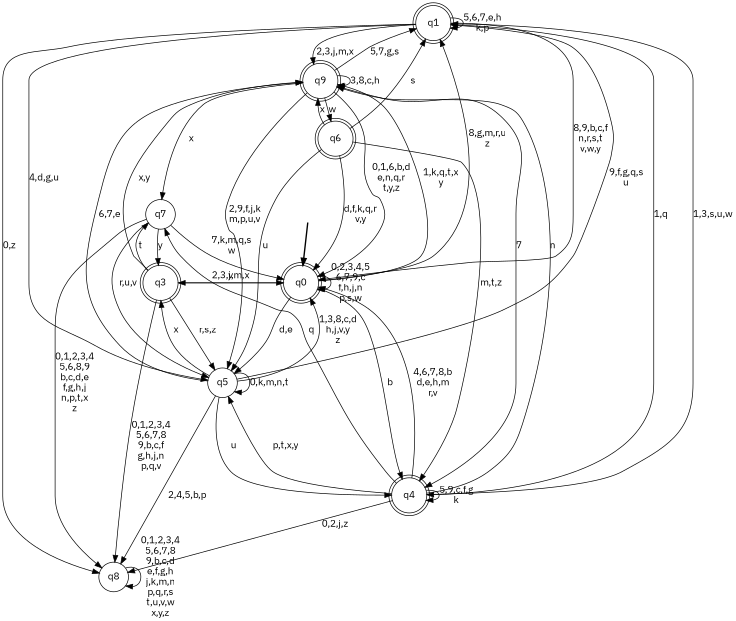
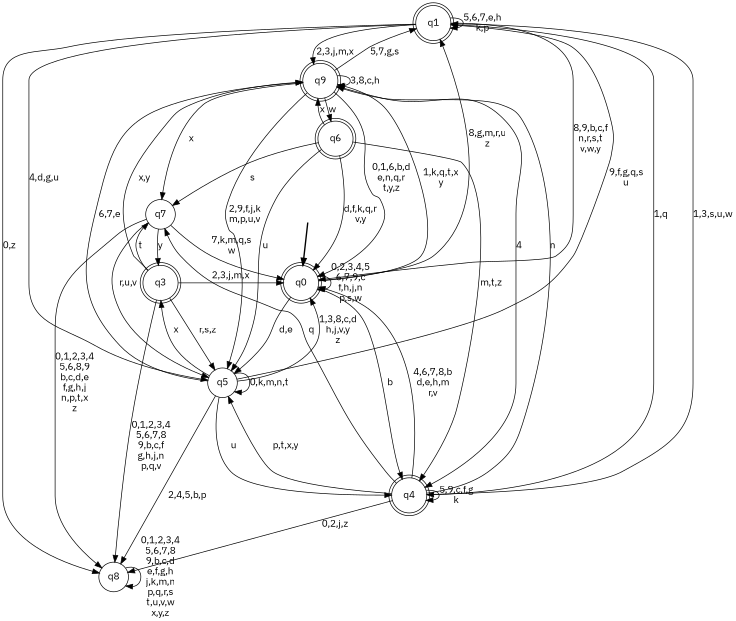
(392, 92) -> (238, 168)
(519, 246) -> (519, 246)
(234, 283) -> none
